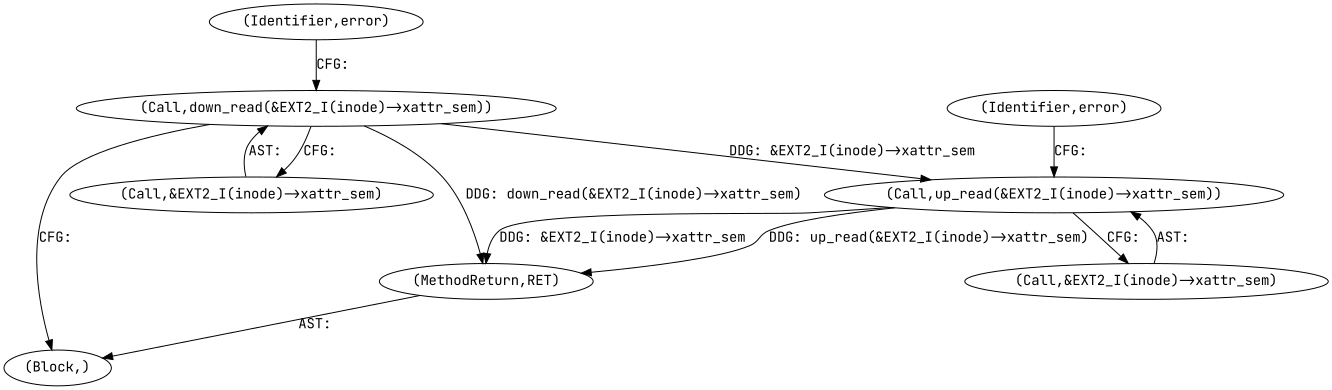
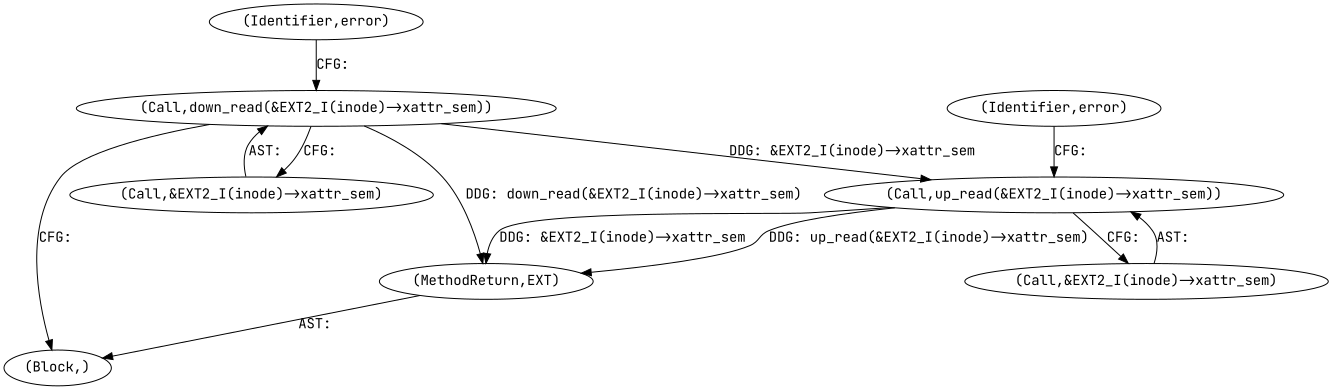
(486, 281) -> (486, 281)
